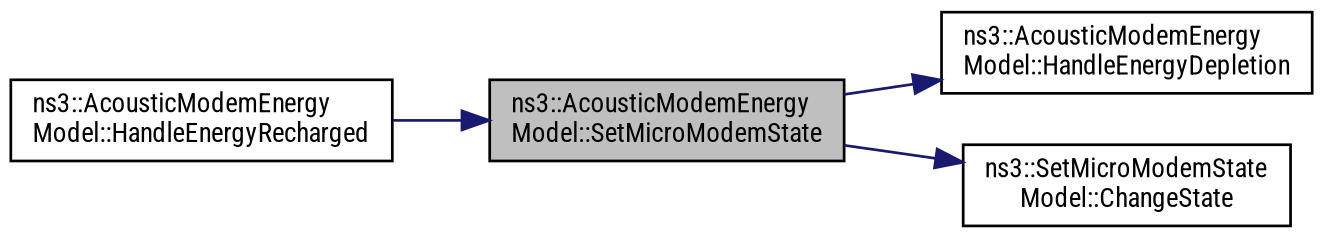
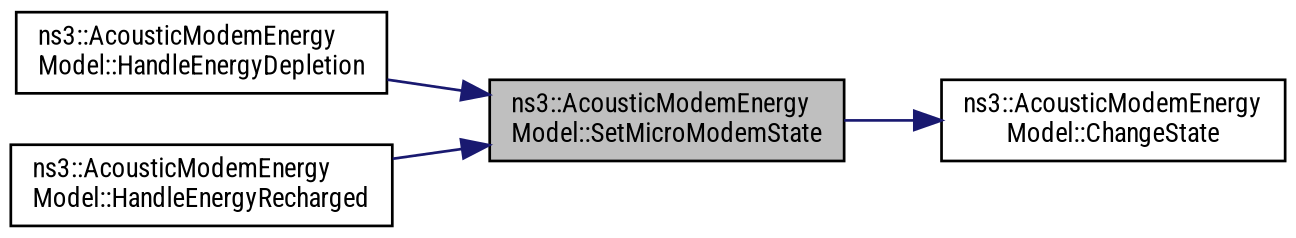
(879, 89) -> (425, 85)
(1127, 185) -> (1113, 120)
